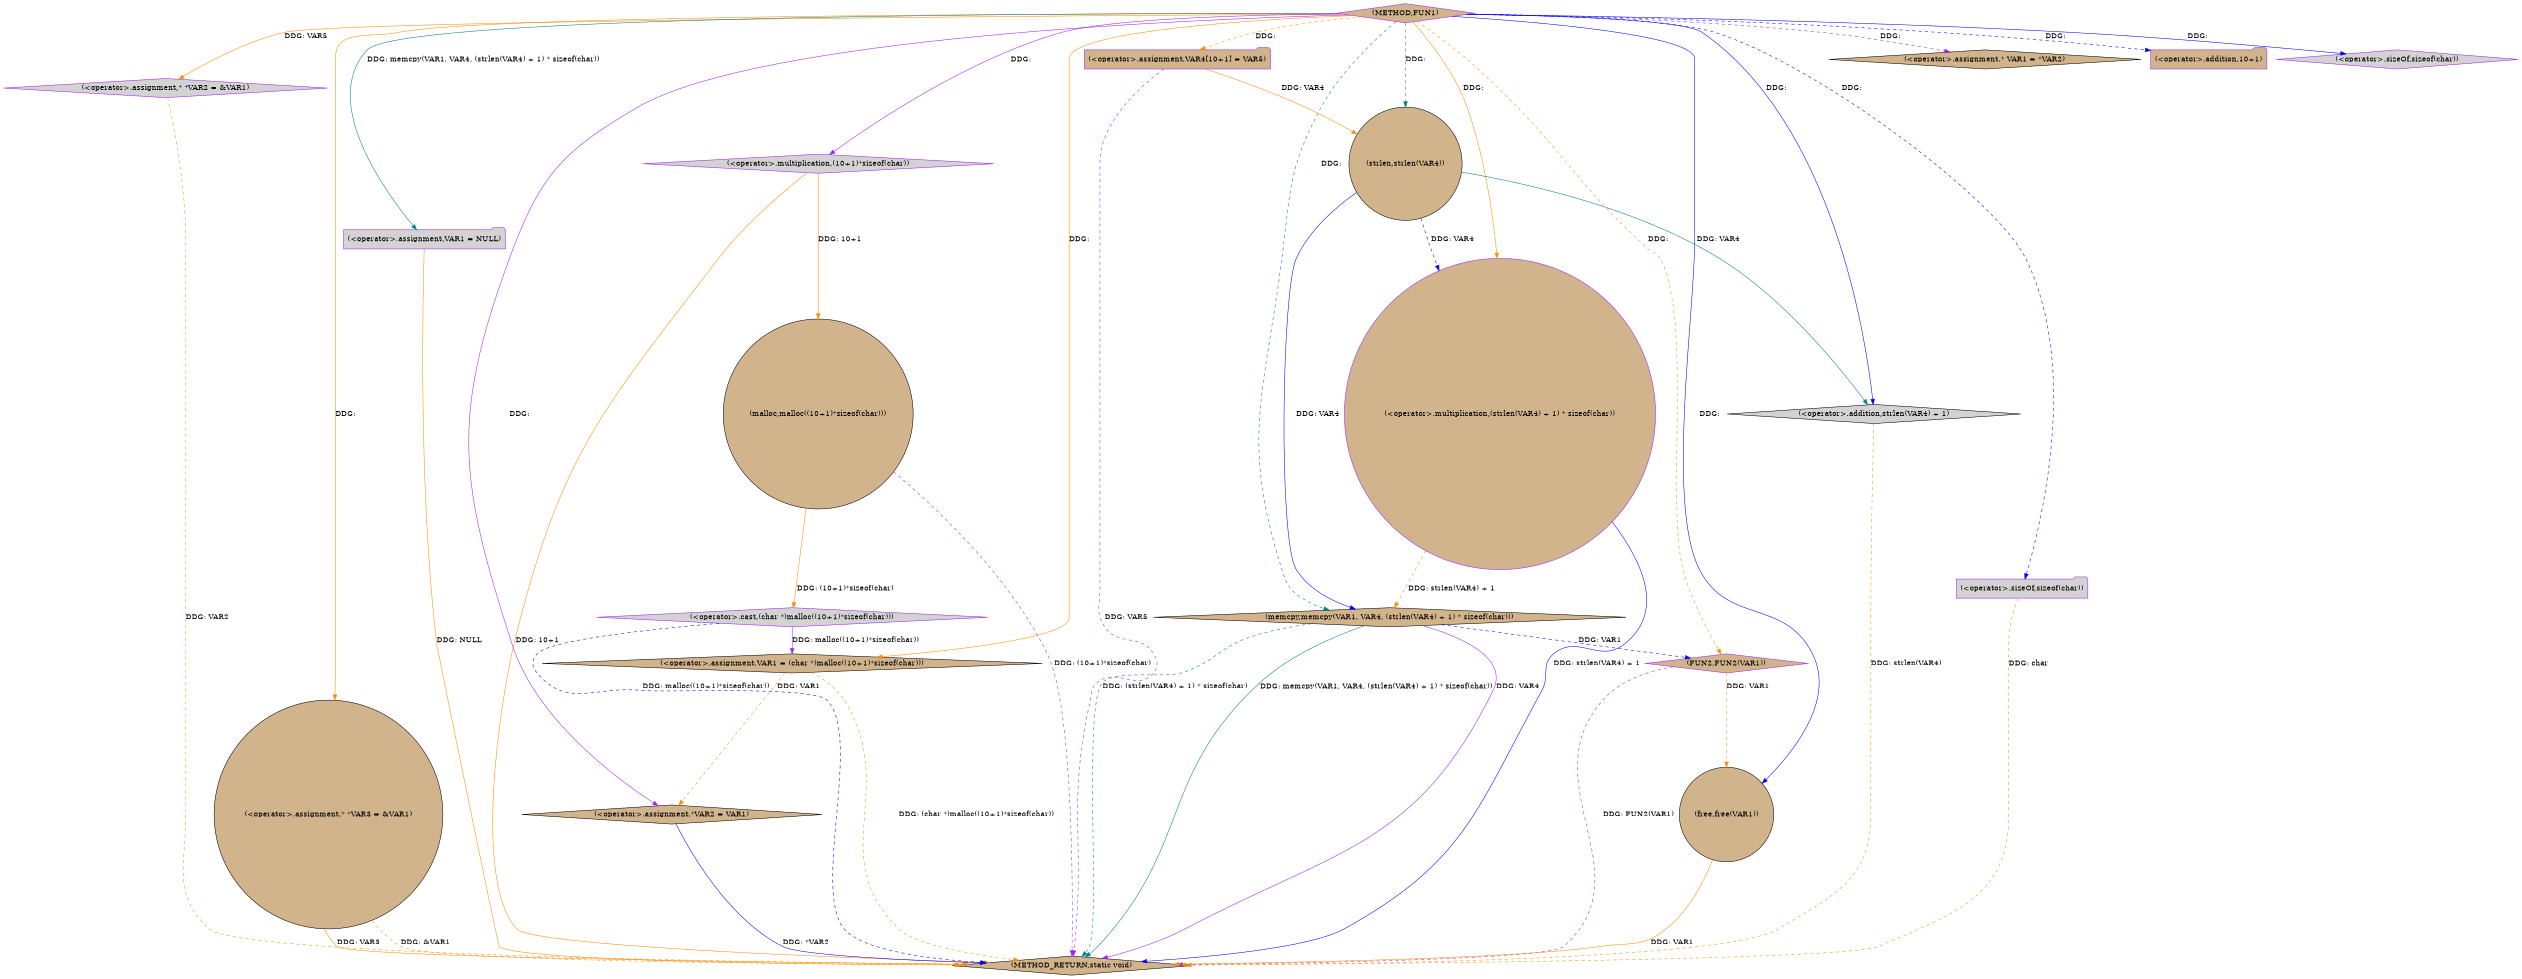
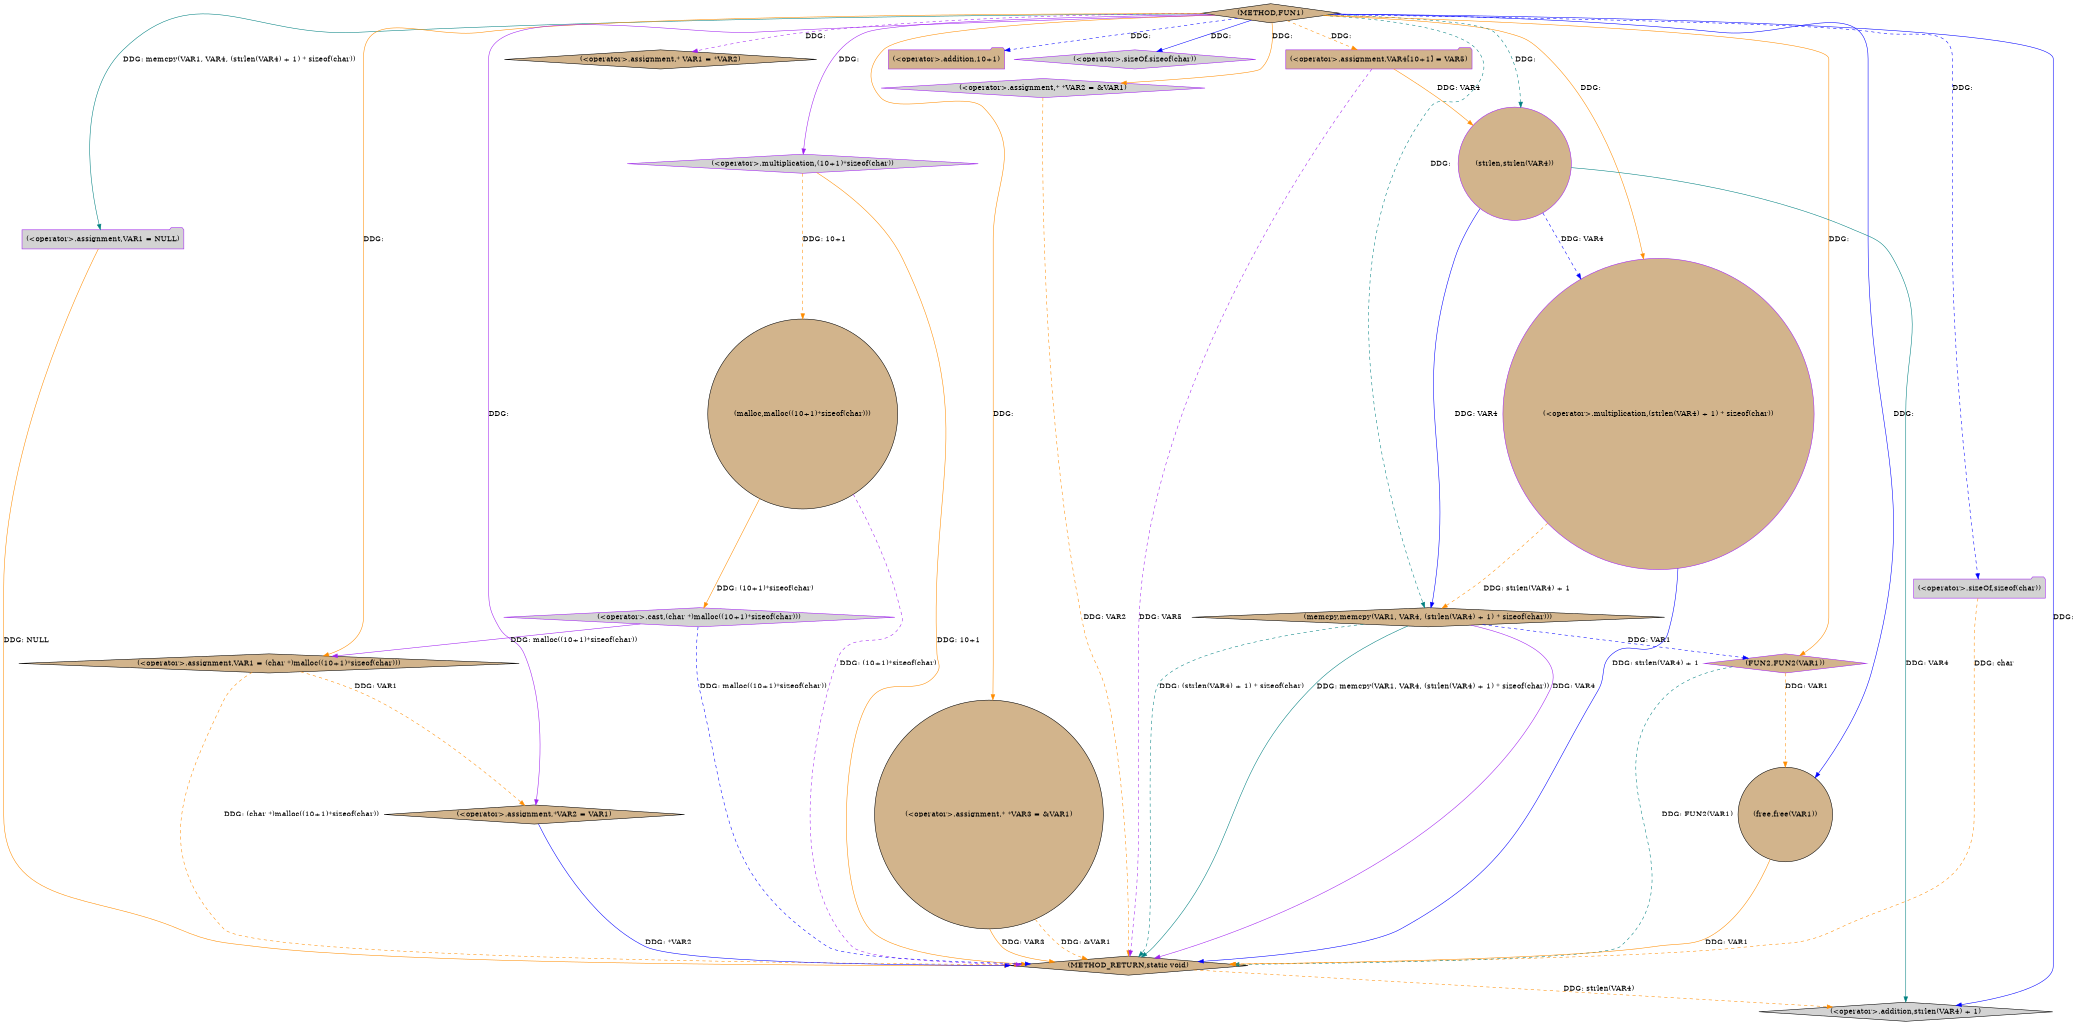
(1406, 13) -> (1271, 13)
(306, 36) -> (1284, 36)
(1406, 164) -> (1515, 164)
(818, 244) -> (803, 244)
(1670, 287) -> (1829, 106)
(1758, 935) -> (1510, 988)
(1562, 947) -> (1619, 947)
